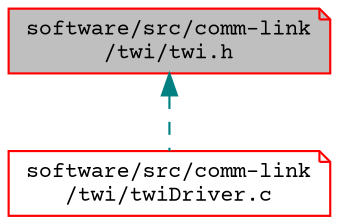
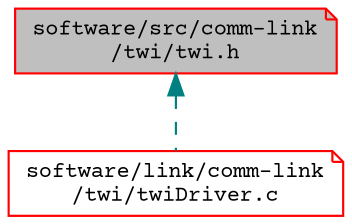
(169, 183) -> (176, 183)
